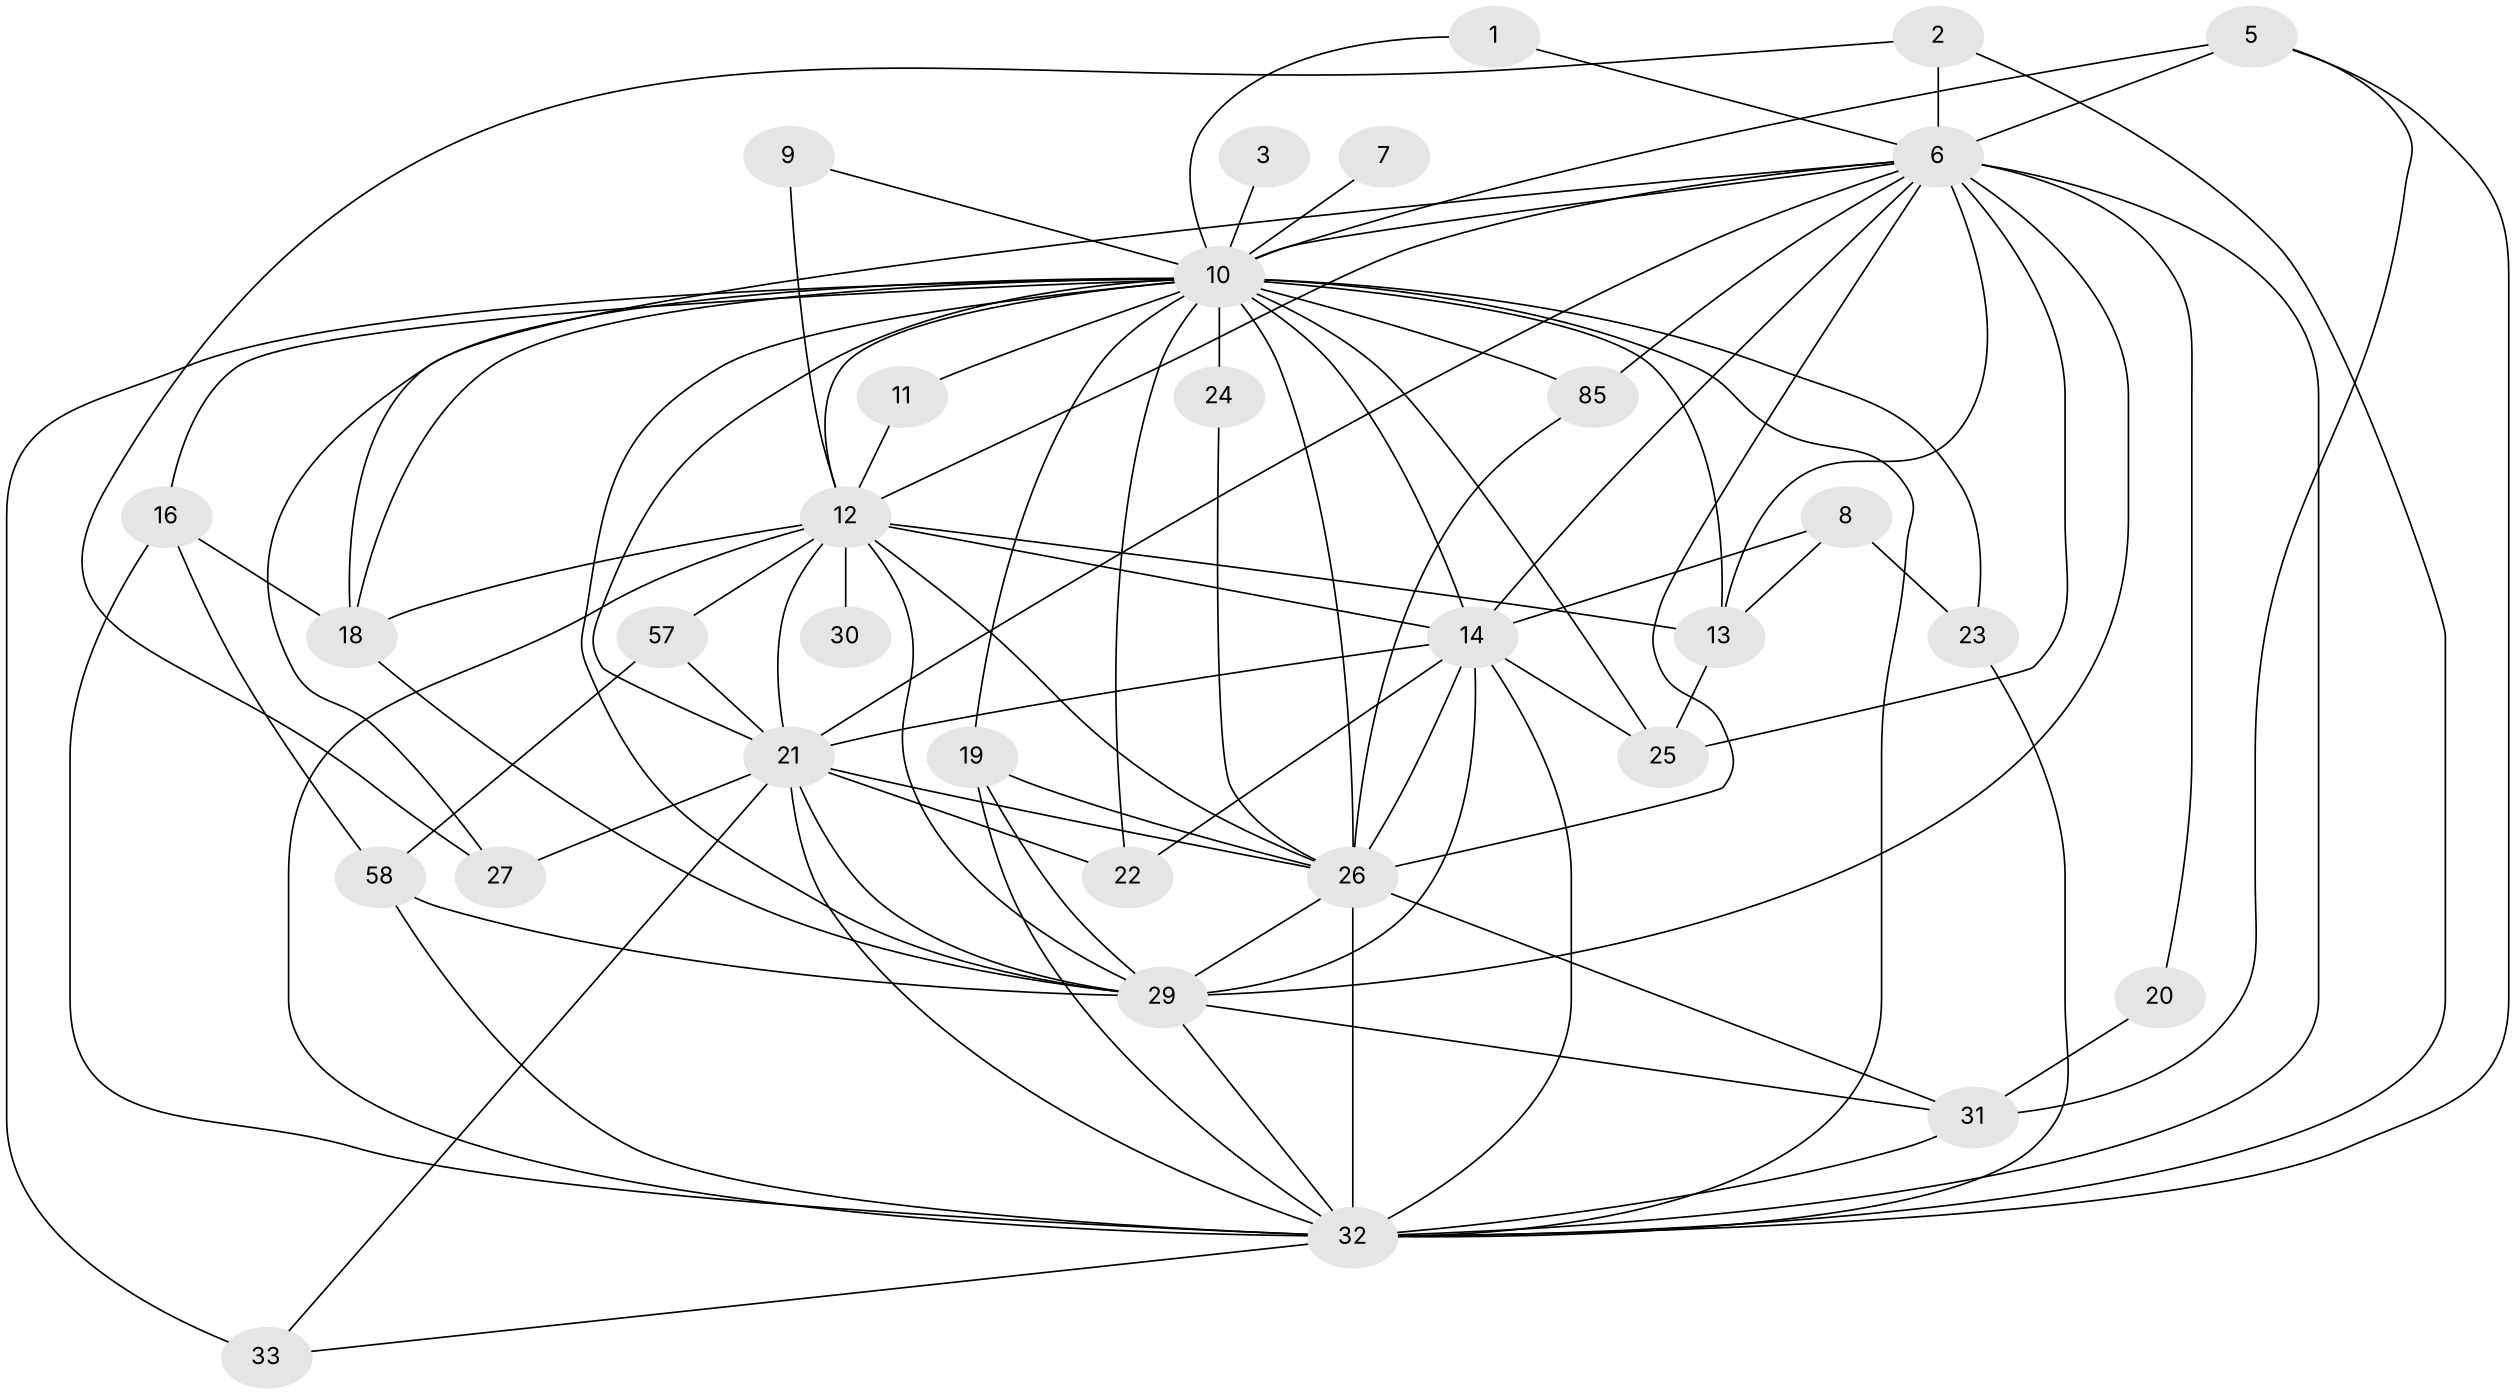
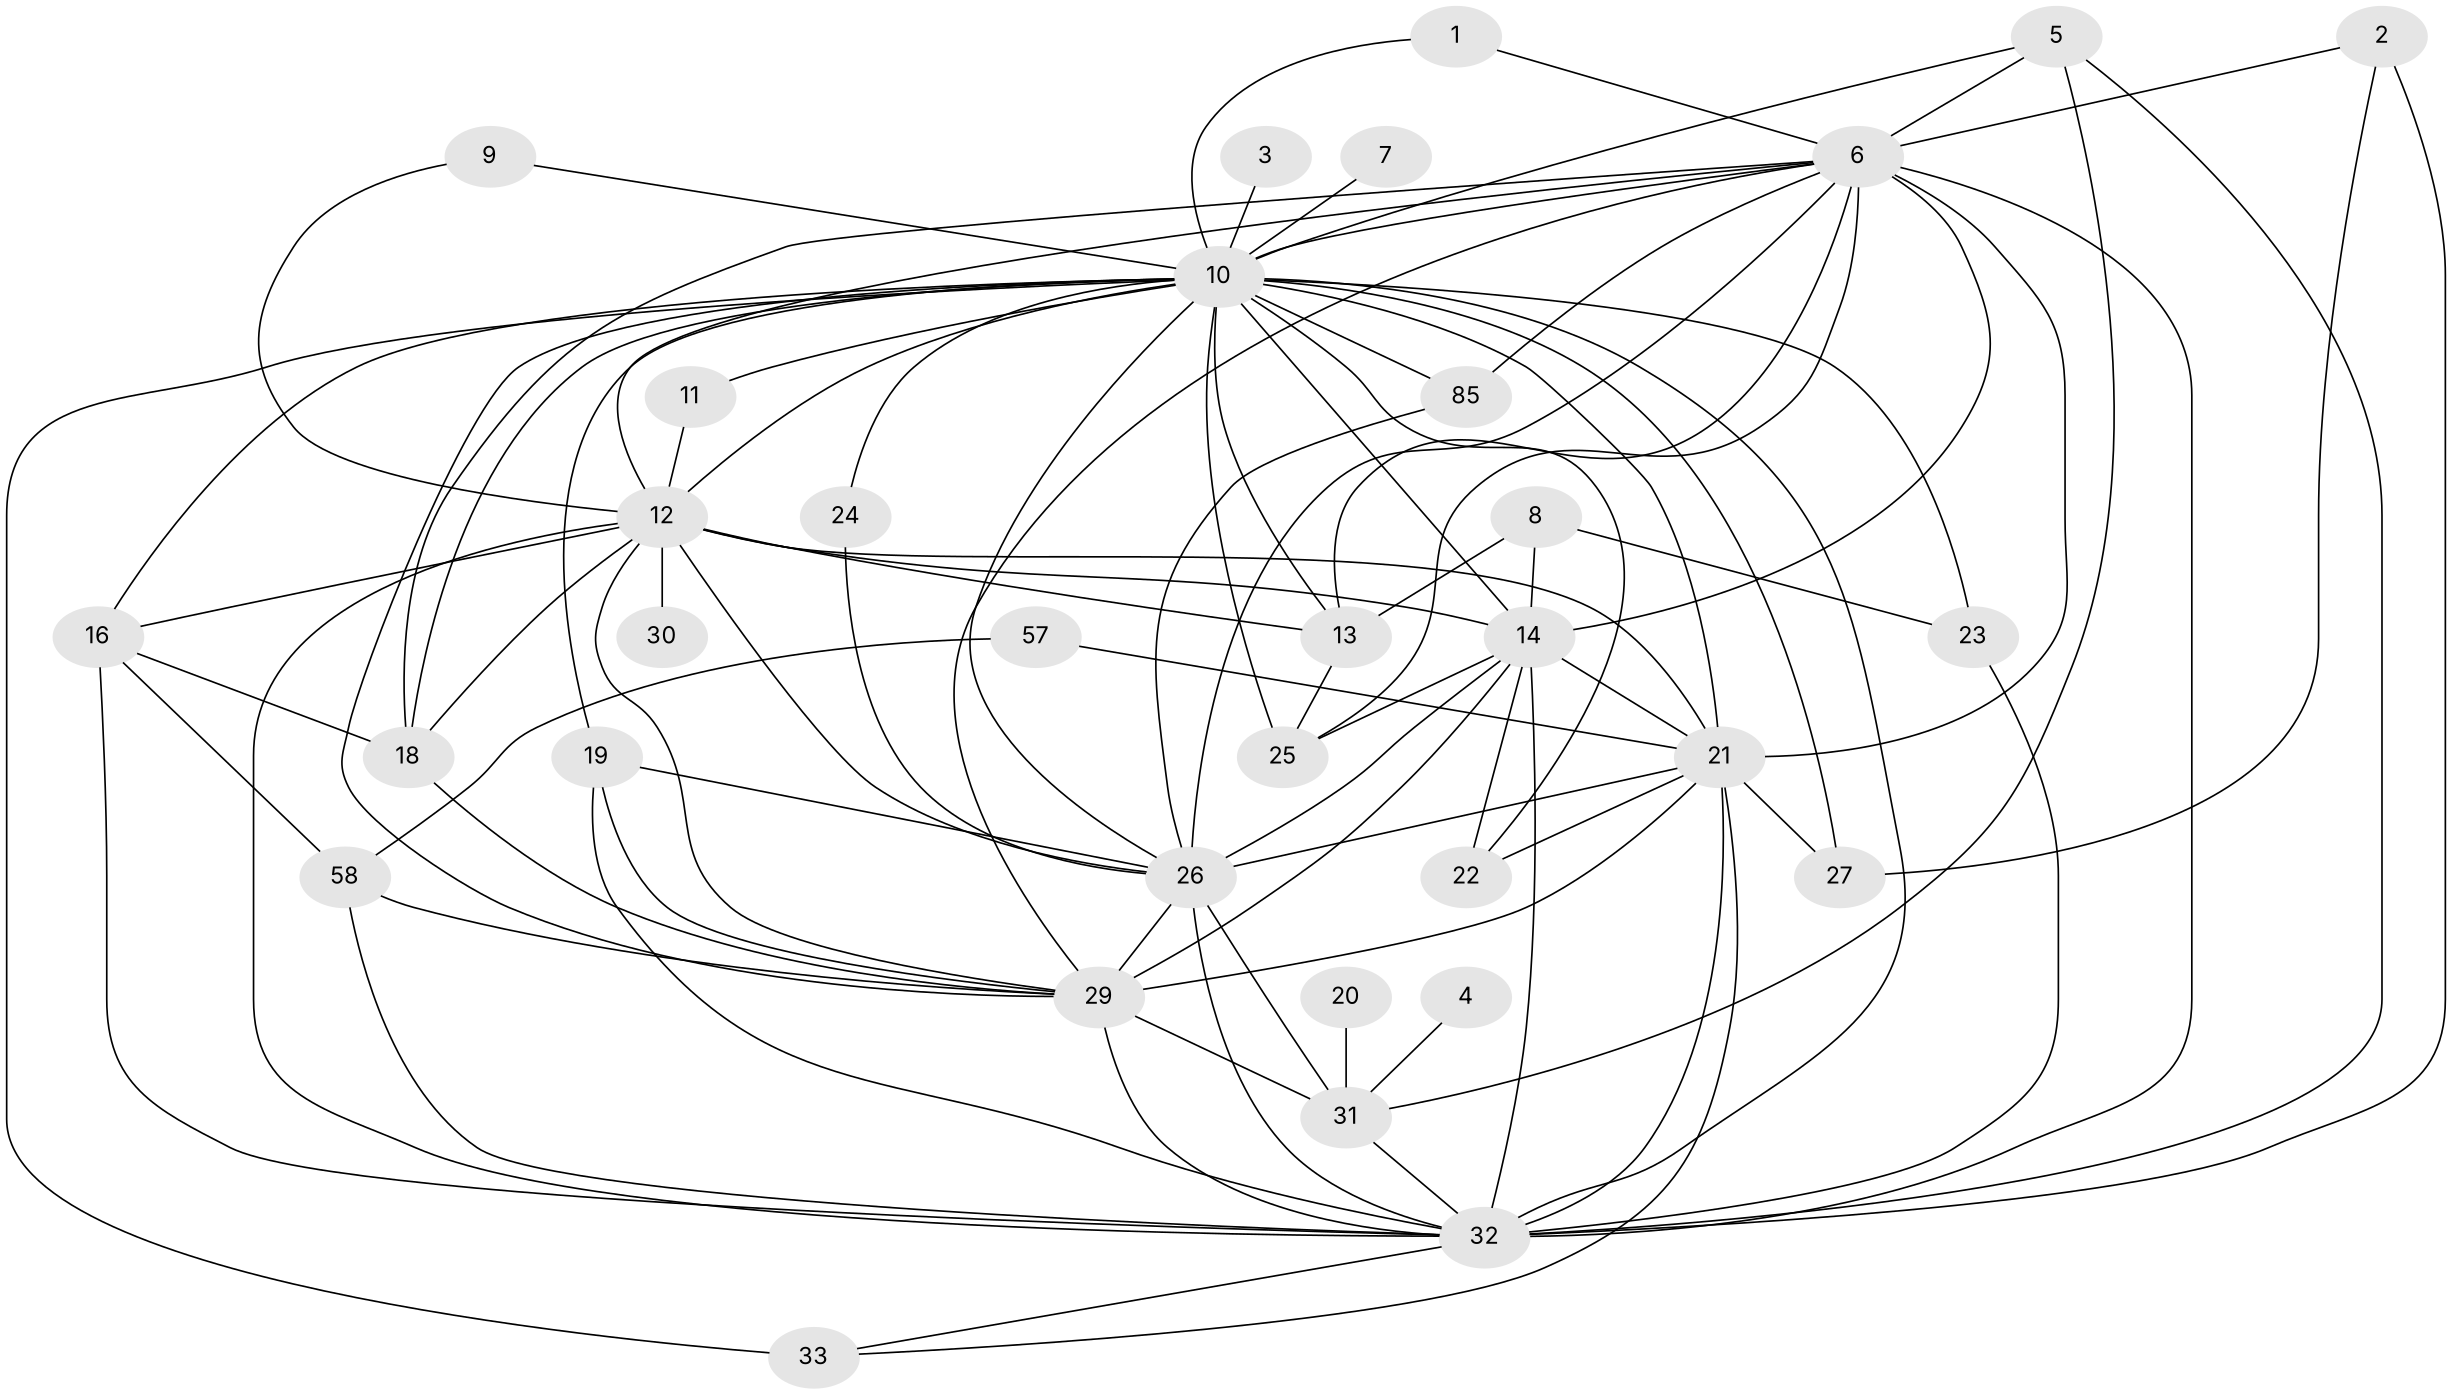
(2192, 507) -> none
(754, 577) -> (380, 576)
none -> (1466, 997)
